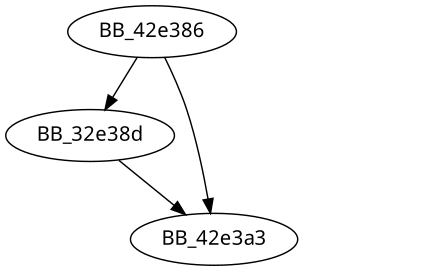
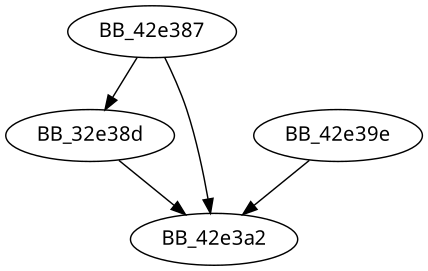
(152, 32) -> (152, 32)
none -> (338, 136)
(214, 239) -> (214, 239)
